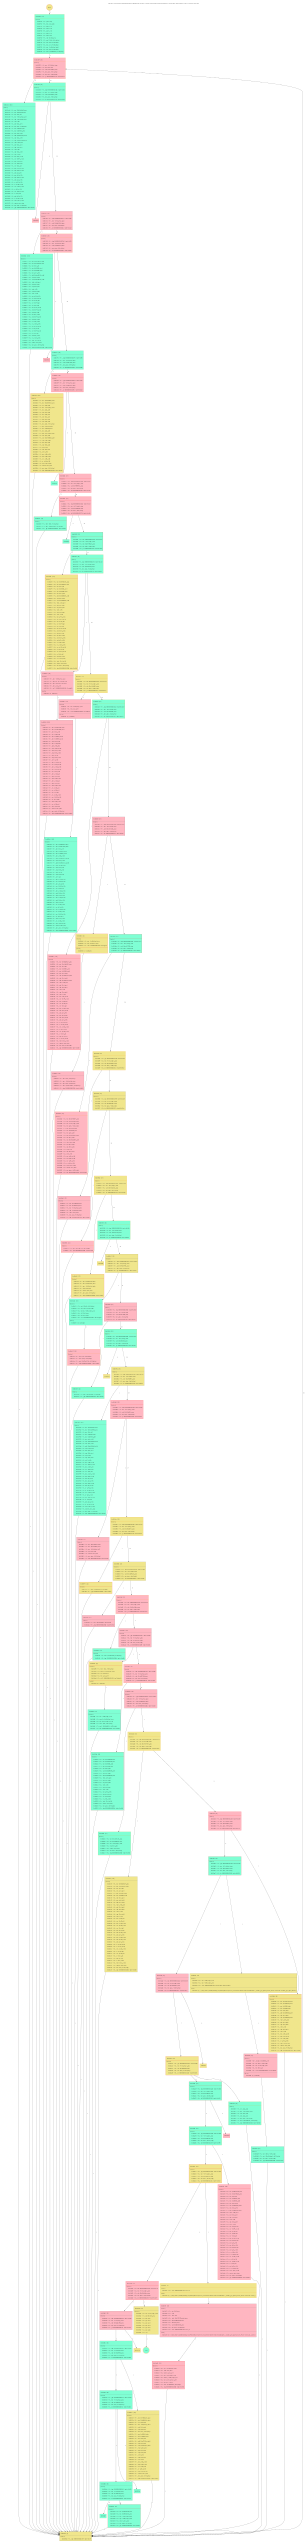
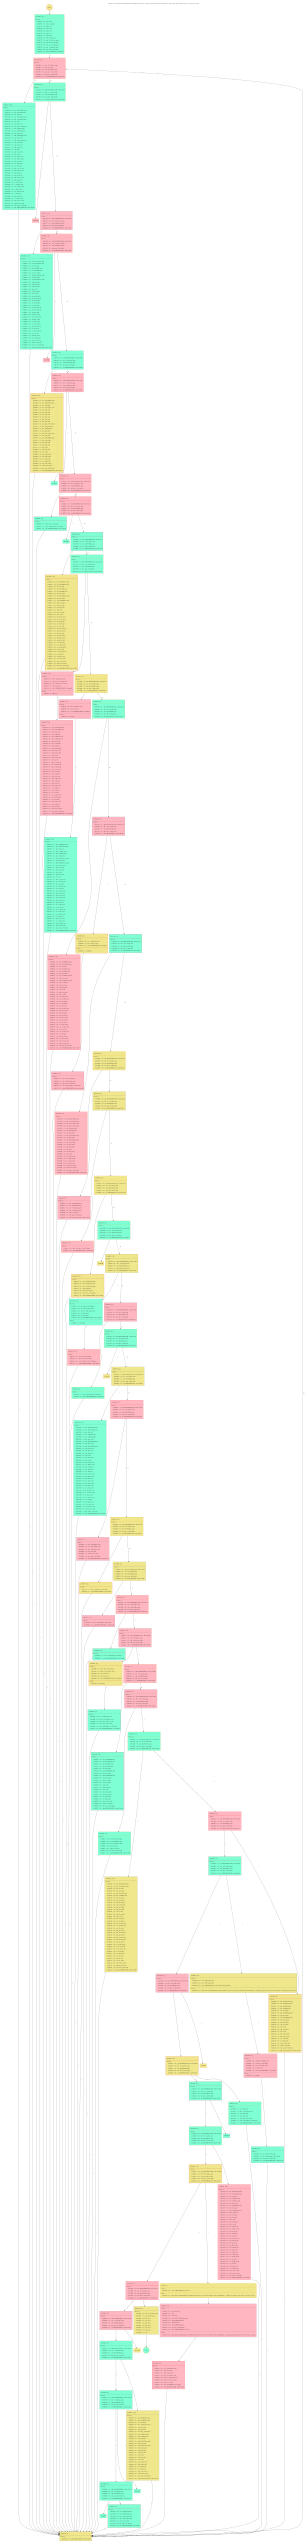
(144, 1741) -> (144, 1741)
(227, 2136) -> (227, 2136)
